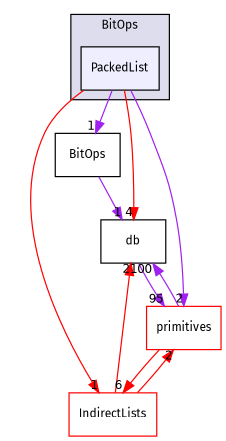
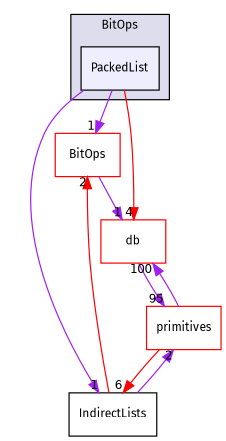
(88, 155) -> (88, 155)
(170, 189) -> none
(33, 234) -> (33, 234)
(133, 241) -> (133, 241)
(122, 334) -> (93, 291)
(152, 376) -> (152, 376)
(113, 414) -> (113, 414)
